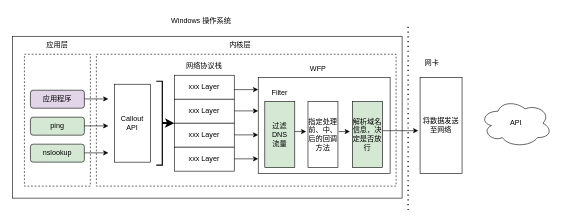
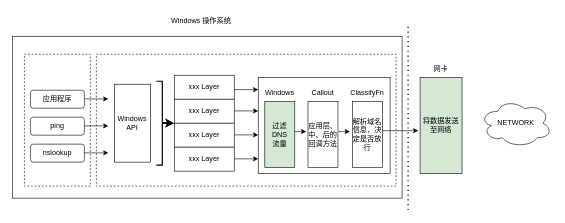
(57, 45) -> none
(240, 45) -> none
(432, 63) -> (441, 69)
(204, 66) -> none
(318, 69) -> none
(280, 93) -> (280, 93)
none -> (323, 93)
none -> (368, 93)
(57, 99) -> (57, 99)
(132, 123) -> (132, 123)
(516, 123) -> (516, 123)
(57, 126) -> (57, 126)
(441, 126) -> (441, 126)
(323, 135) -> (323, 135)
(368, 135) -> (368, 135)
(57, 153) -> (57, 153)
